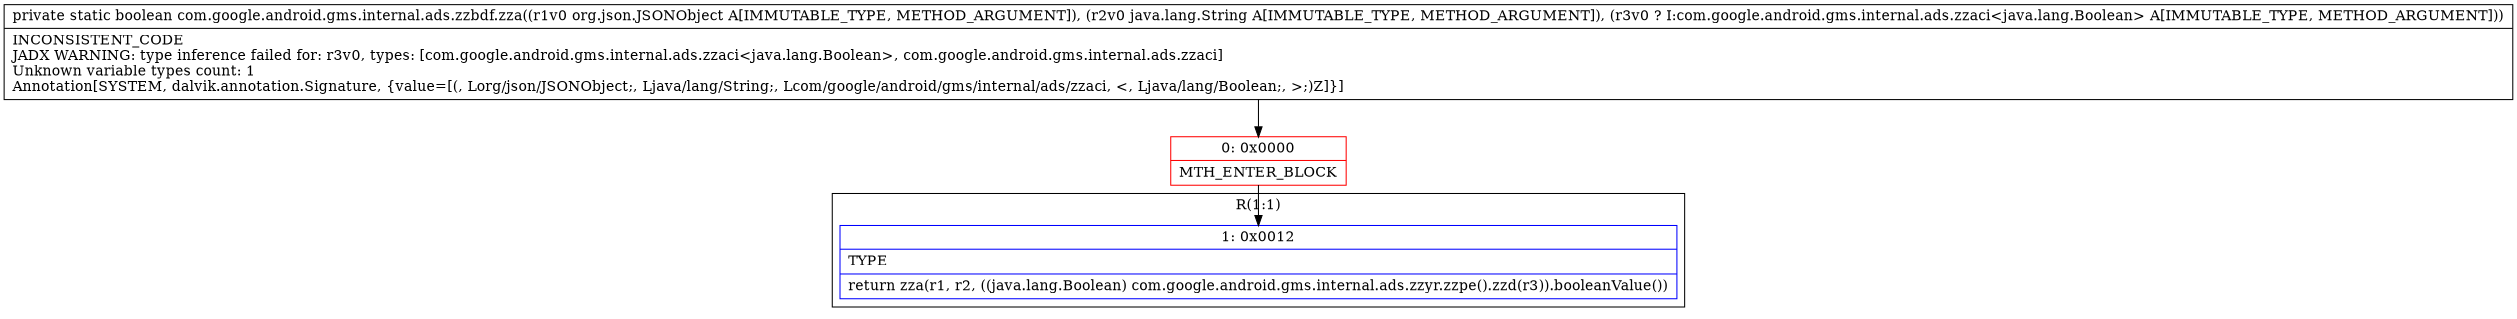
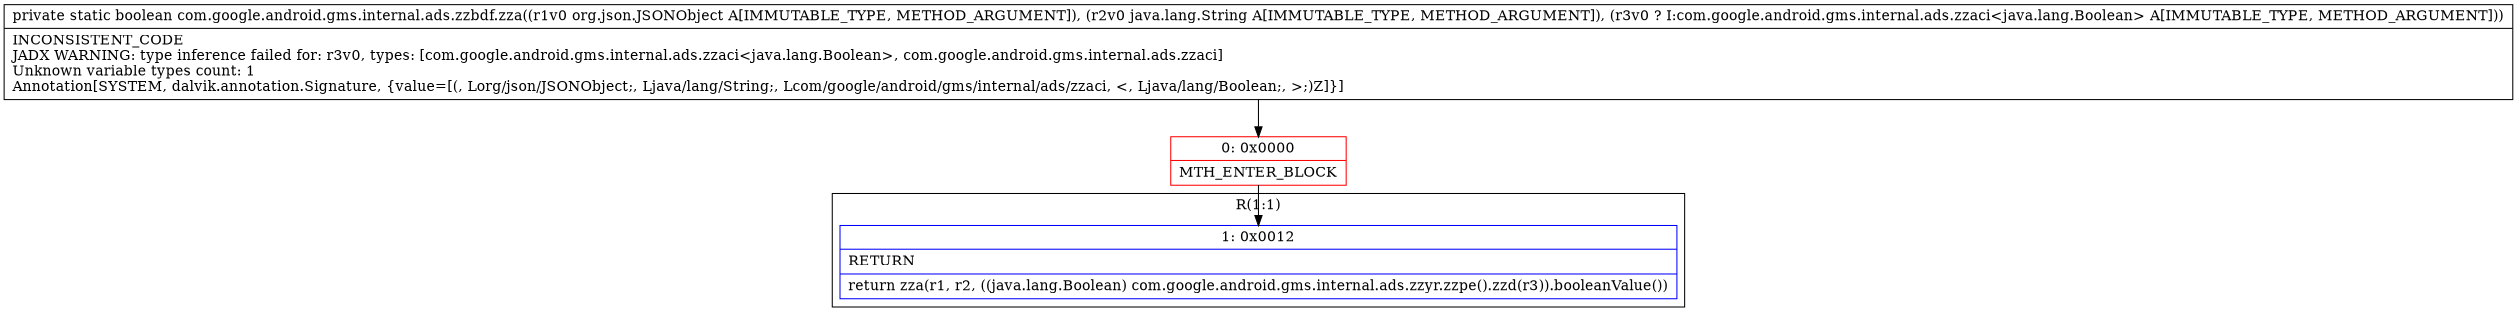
(868, 261) -> (882, 261)
